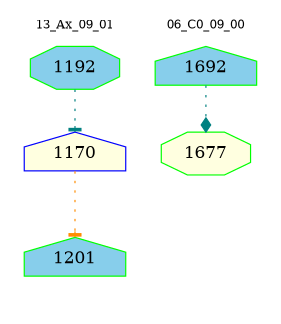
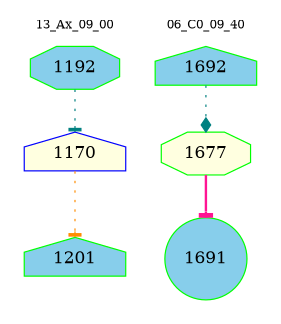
(75, 26) -> (75, 26)
(206, 26) -> (206, 26)
none -> (206, 259)
